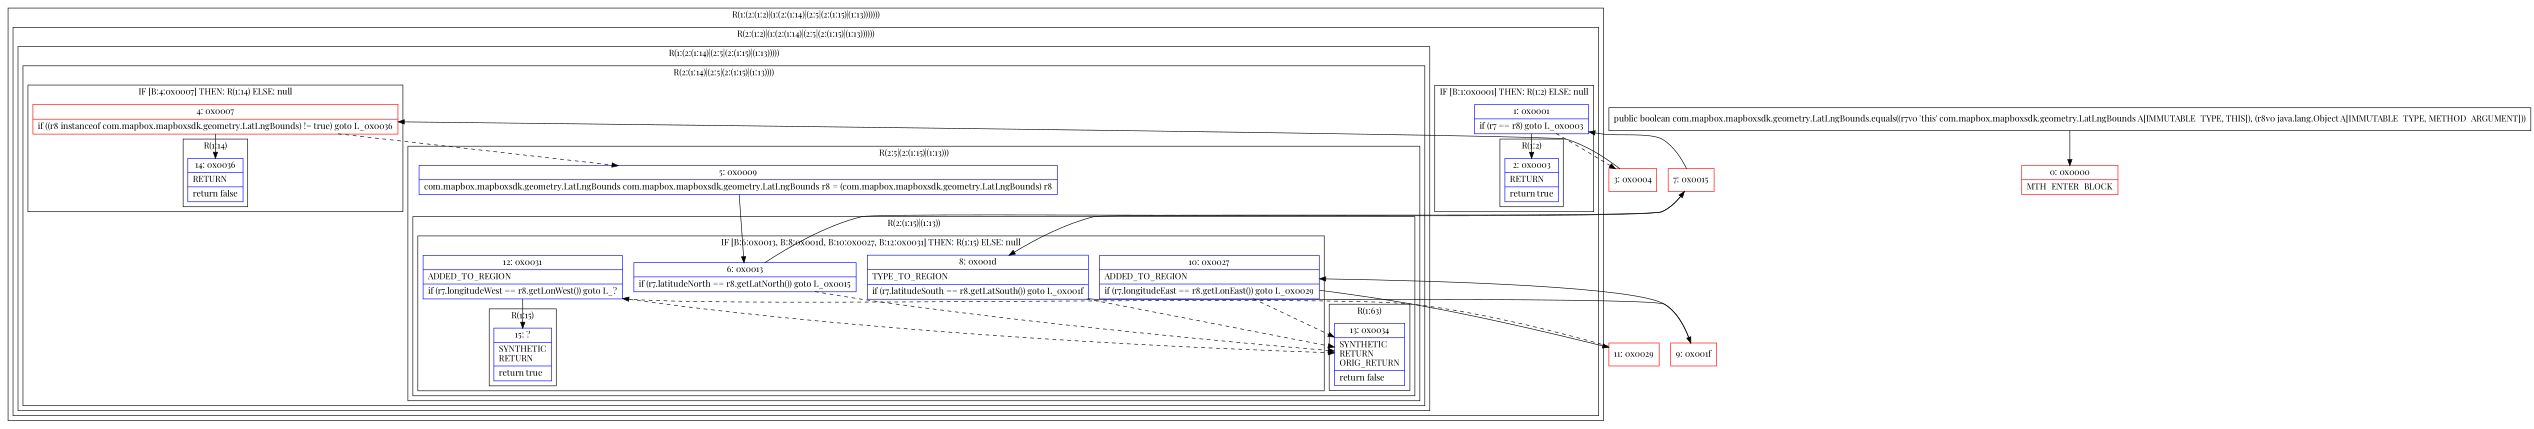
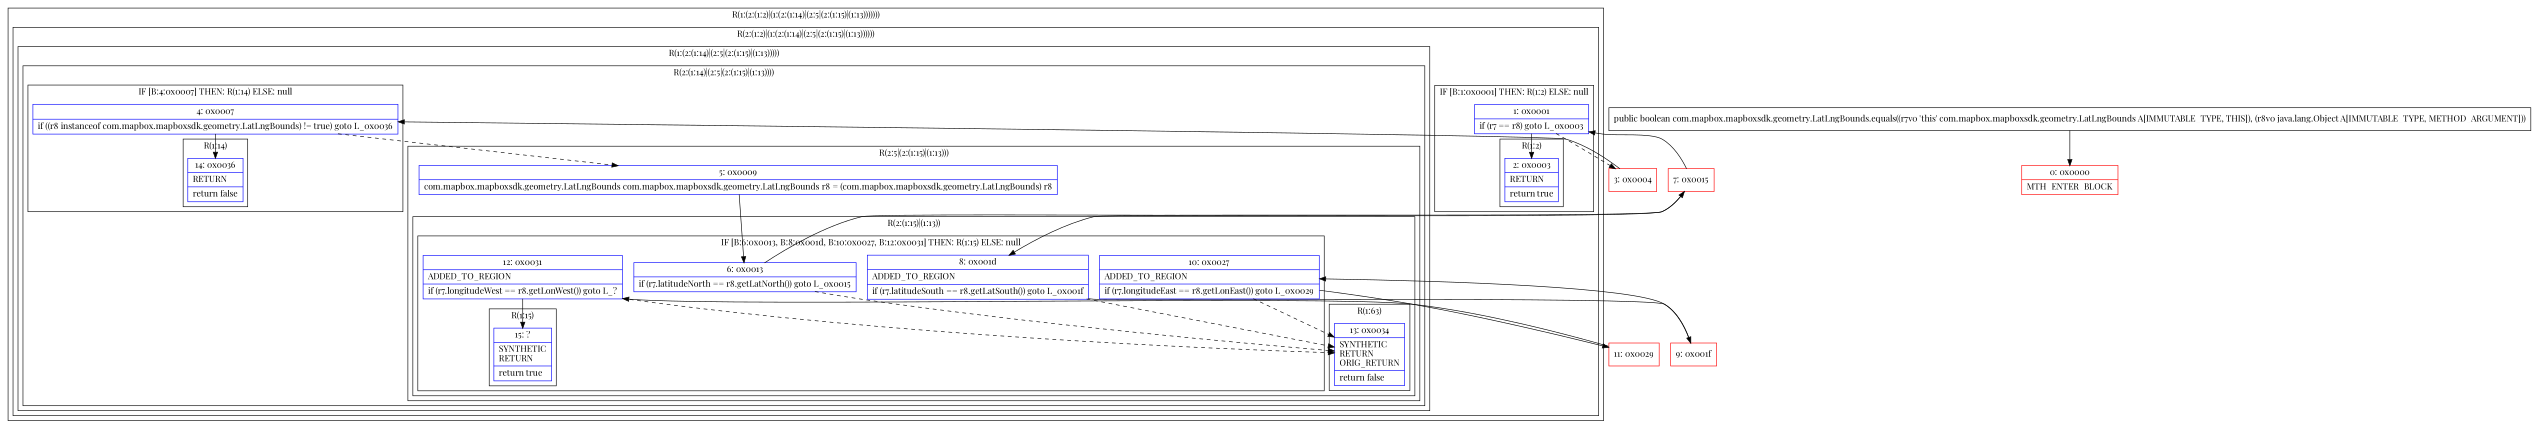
(215, 119) -> (215, 119)
(910, 277) -> (914, 277)
(1072, 301) -> (1072, 301)
